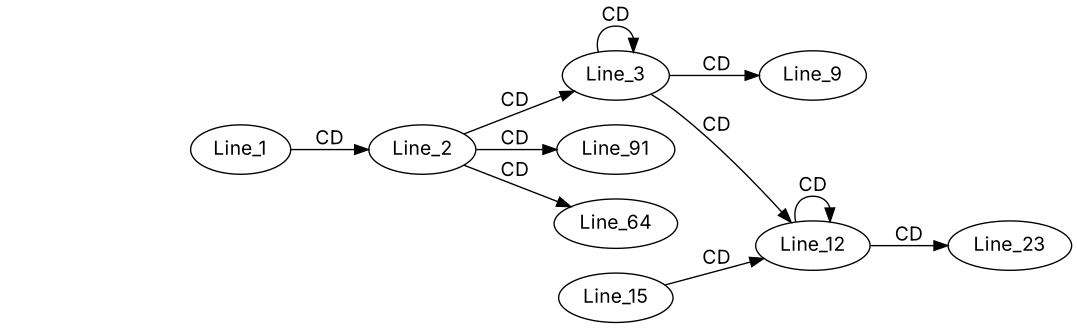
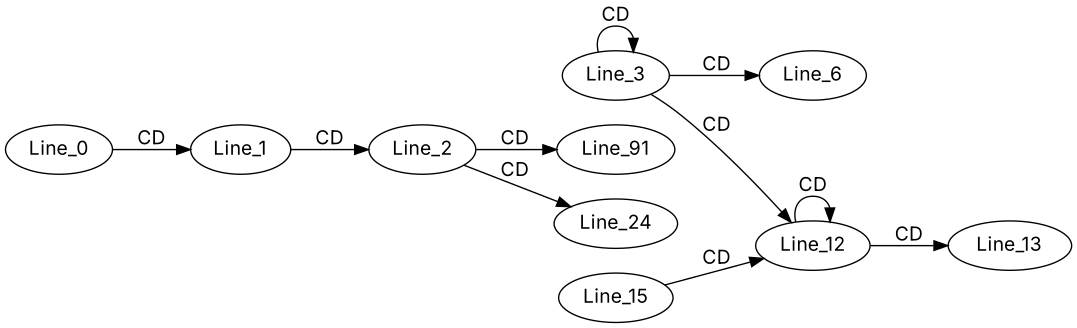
(813, 75) -> (813, 75)
(513, 115) -> none
none -> (59, 150)
(616, 224) -> (616, 224)
(1010, 246) -> (1010, 246)
